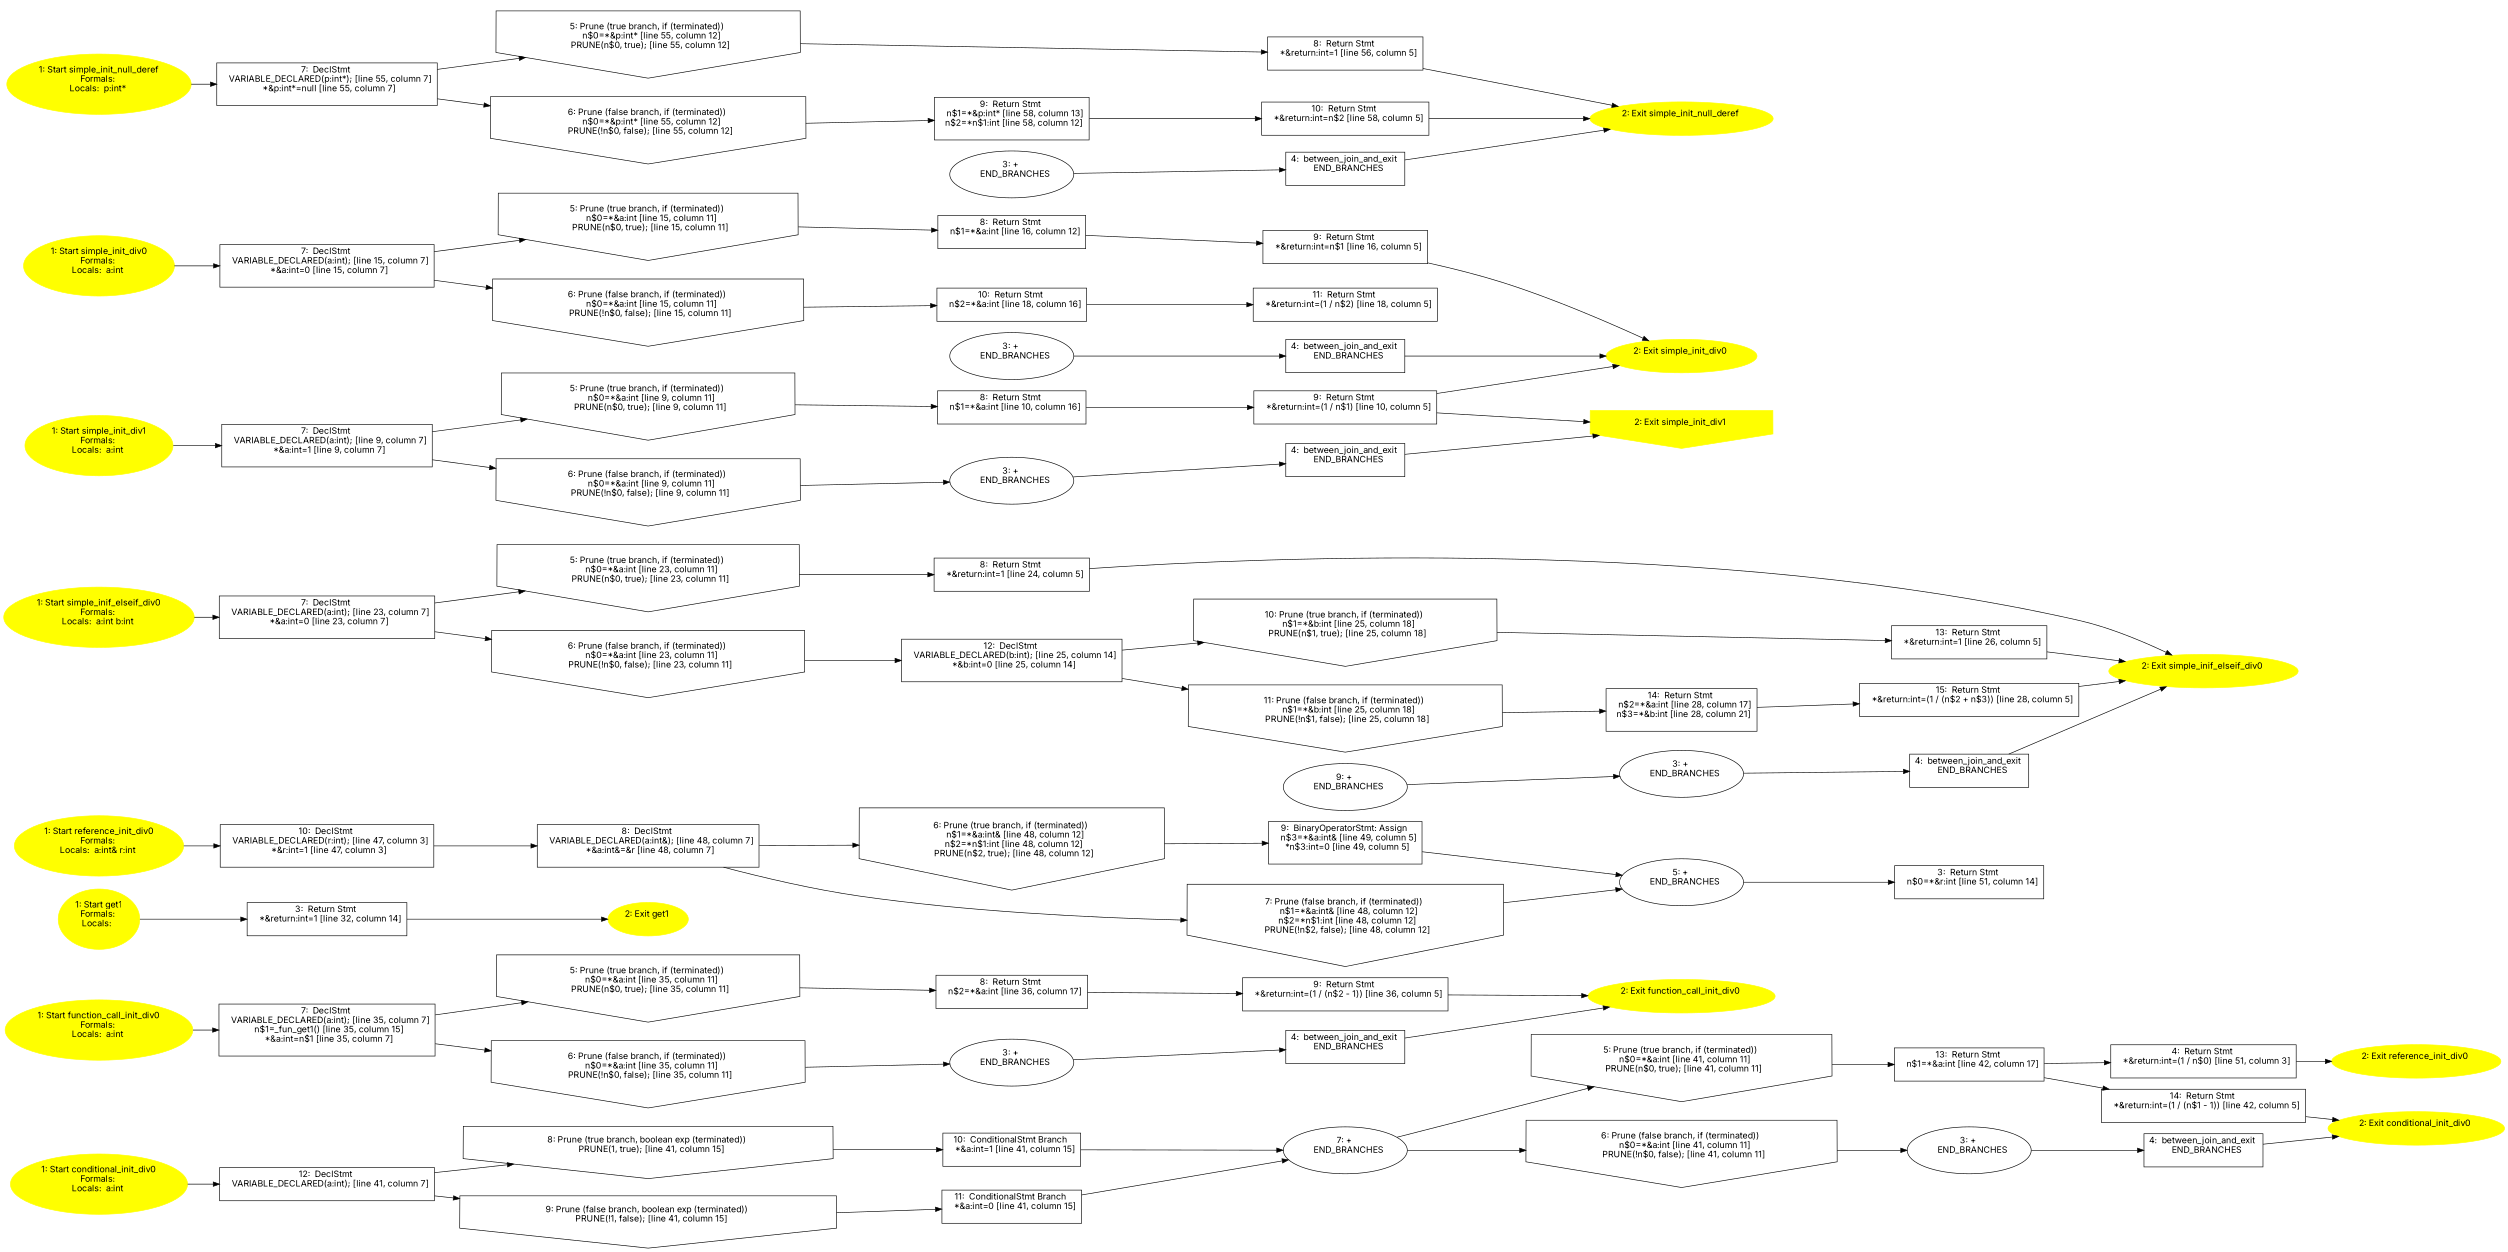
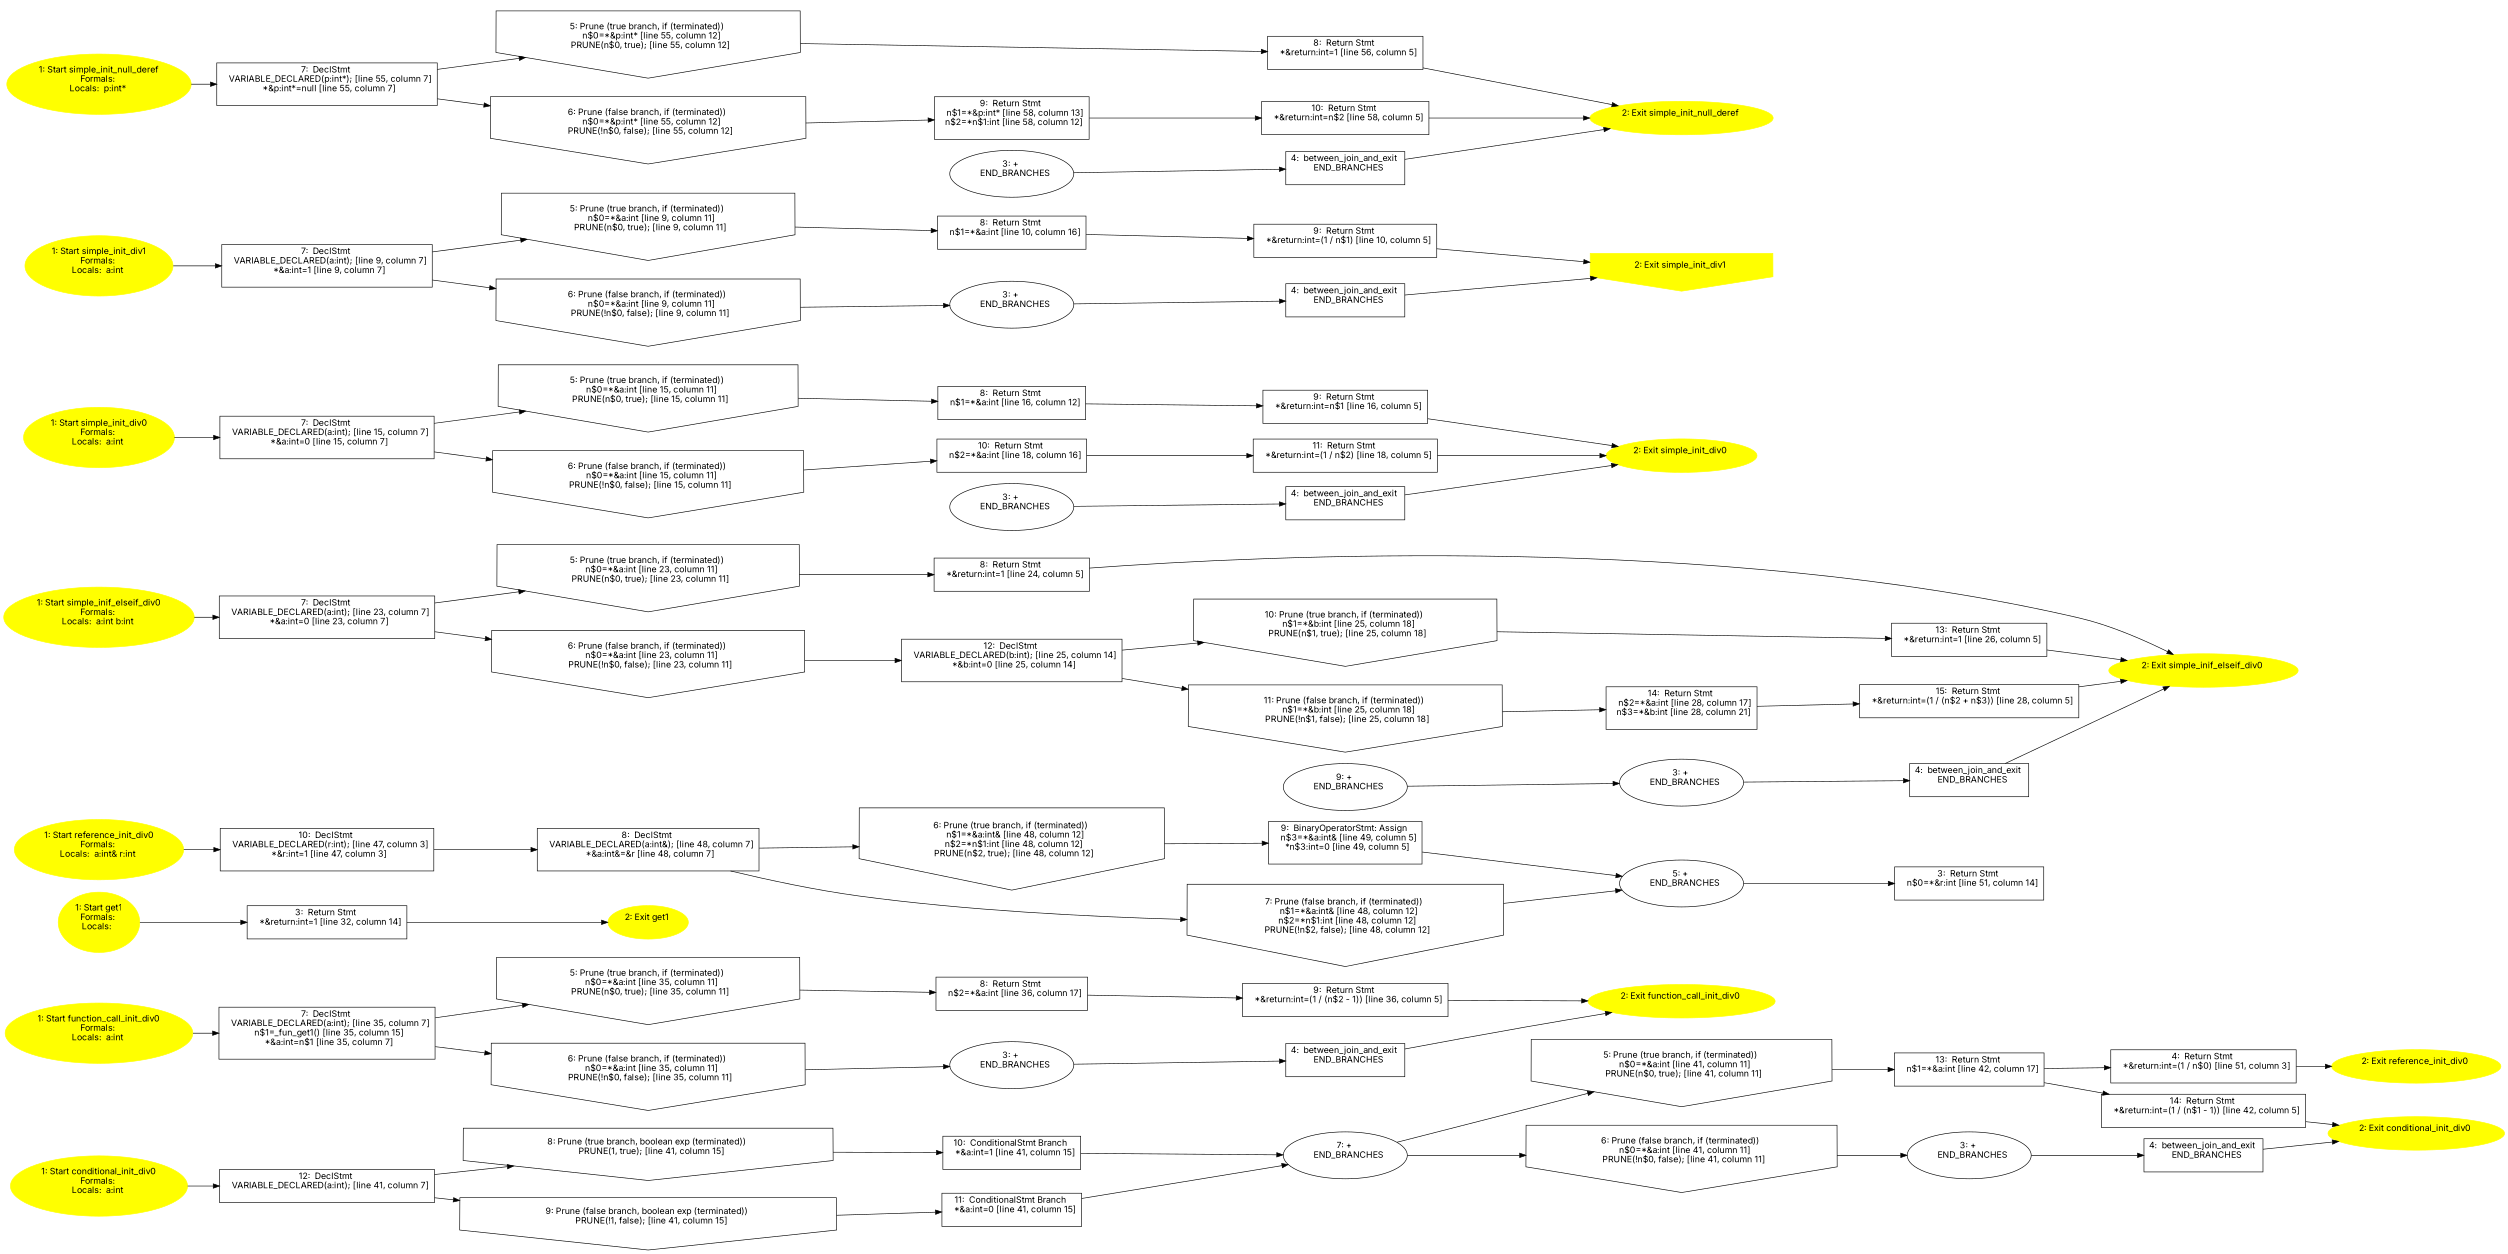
(1525, 380) -> (1519, 456)
